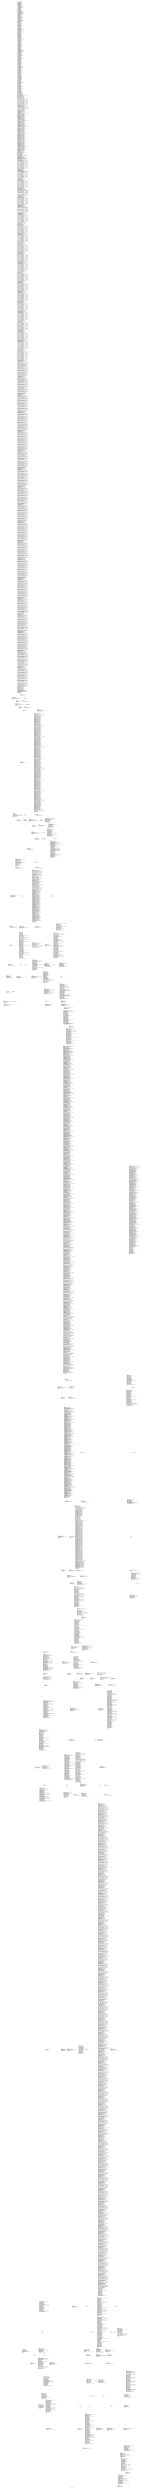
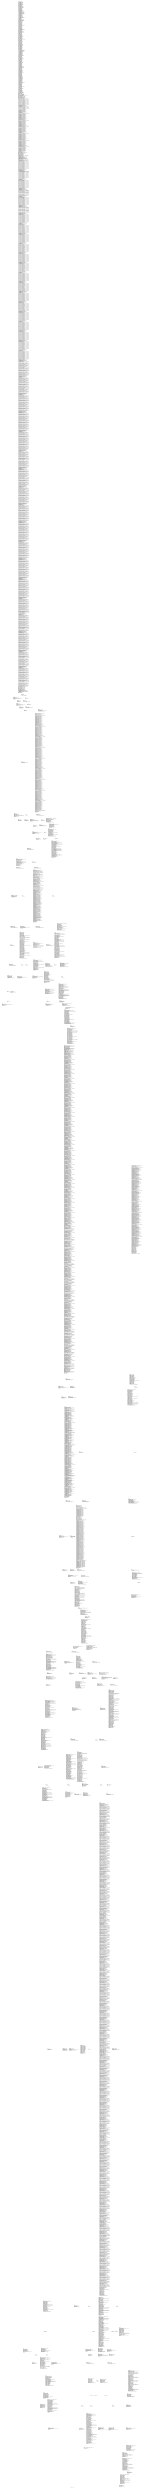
(8, 1002) -> none
